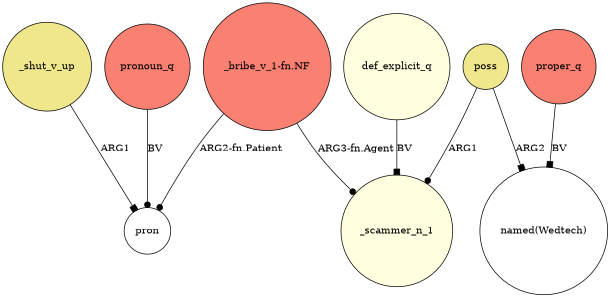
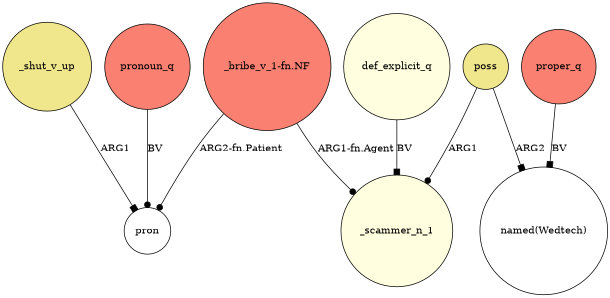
(356, 149) -> (356, 149)
